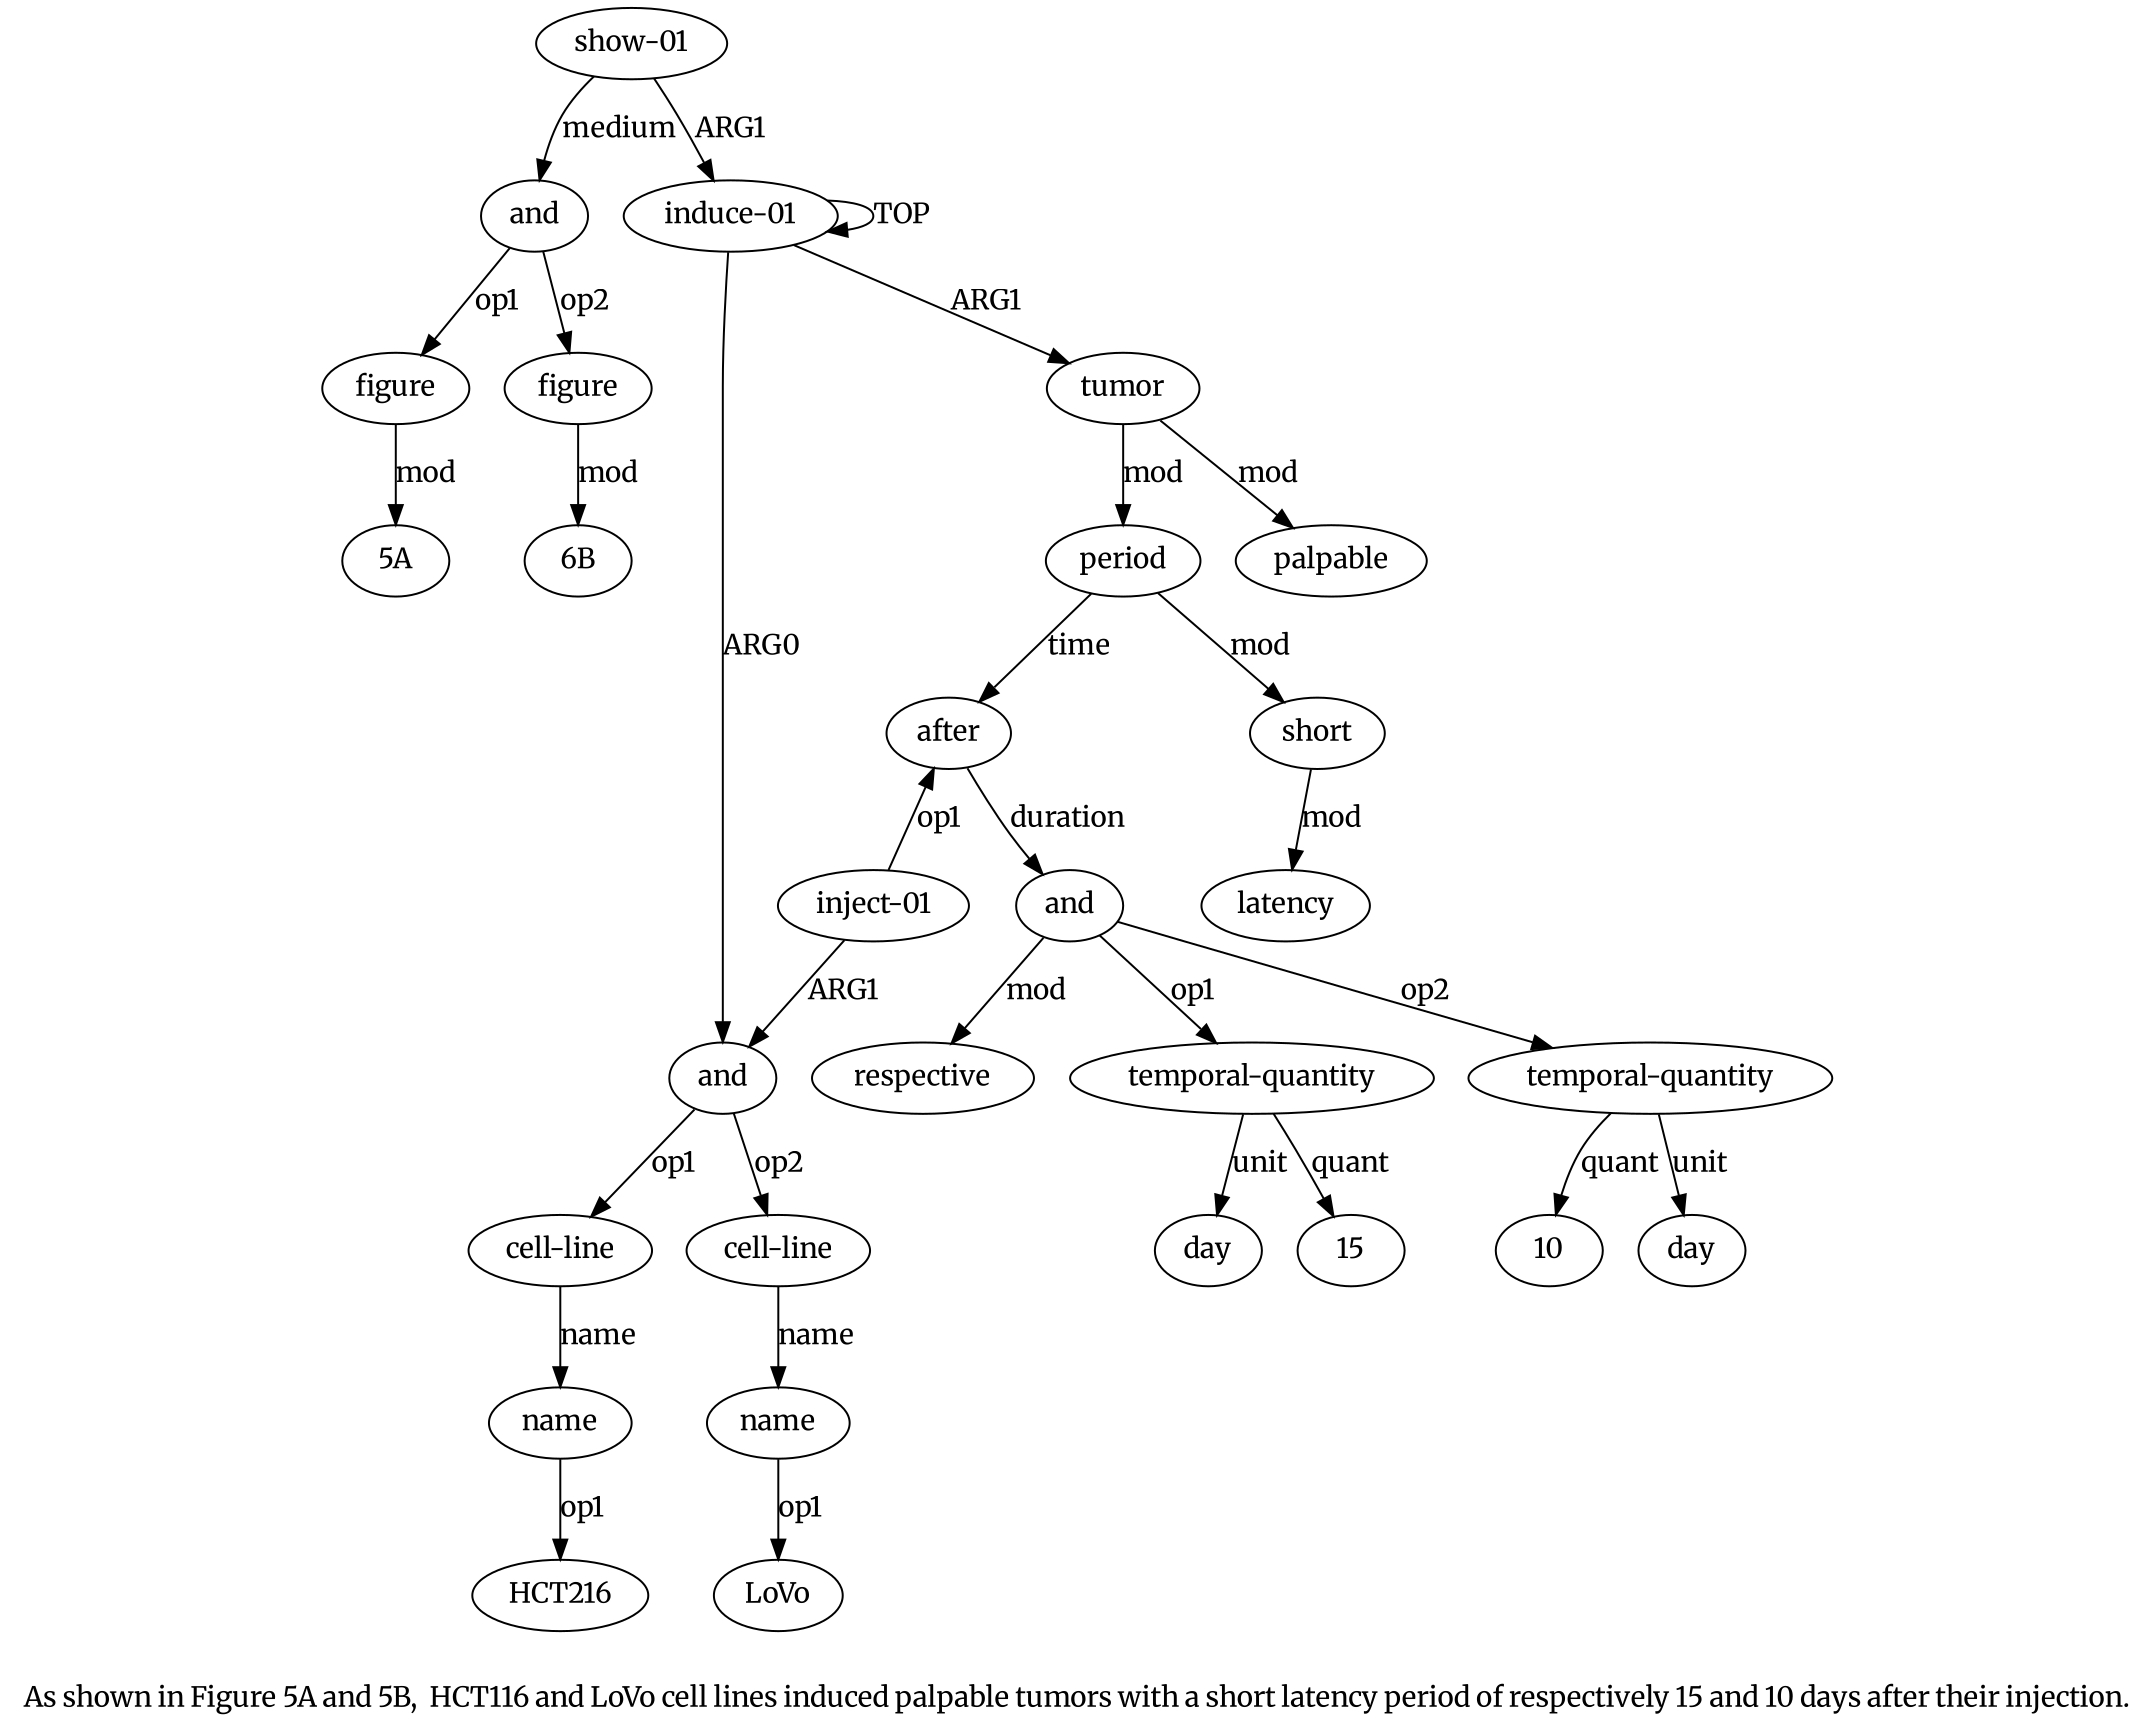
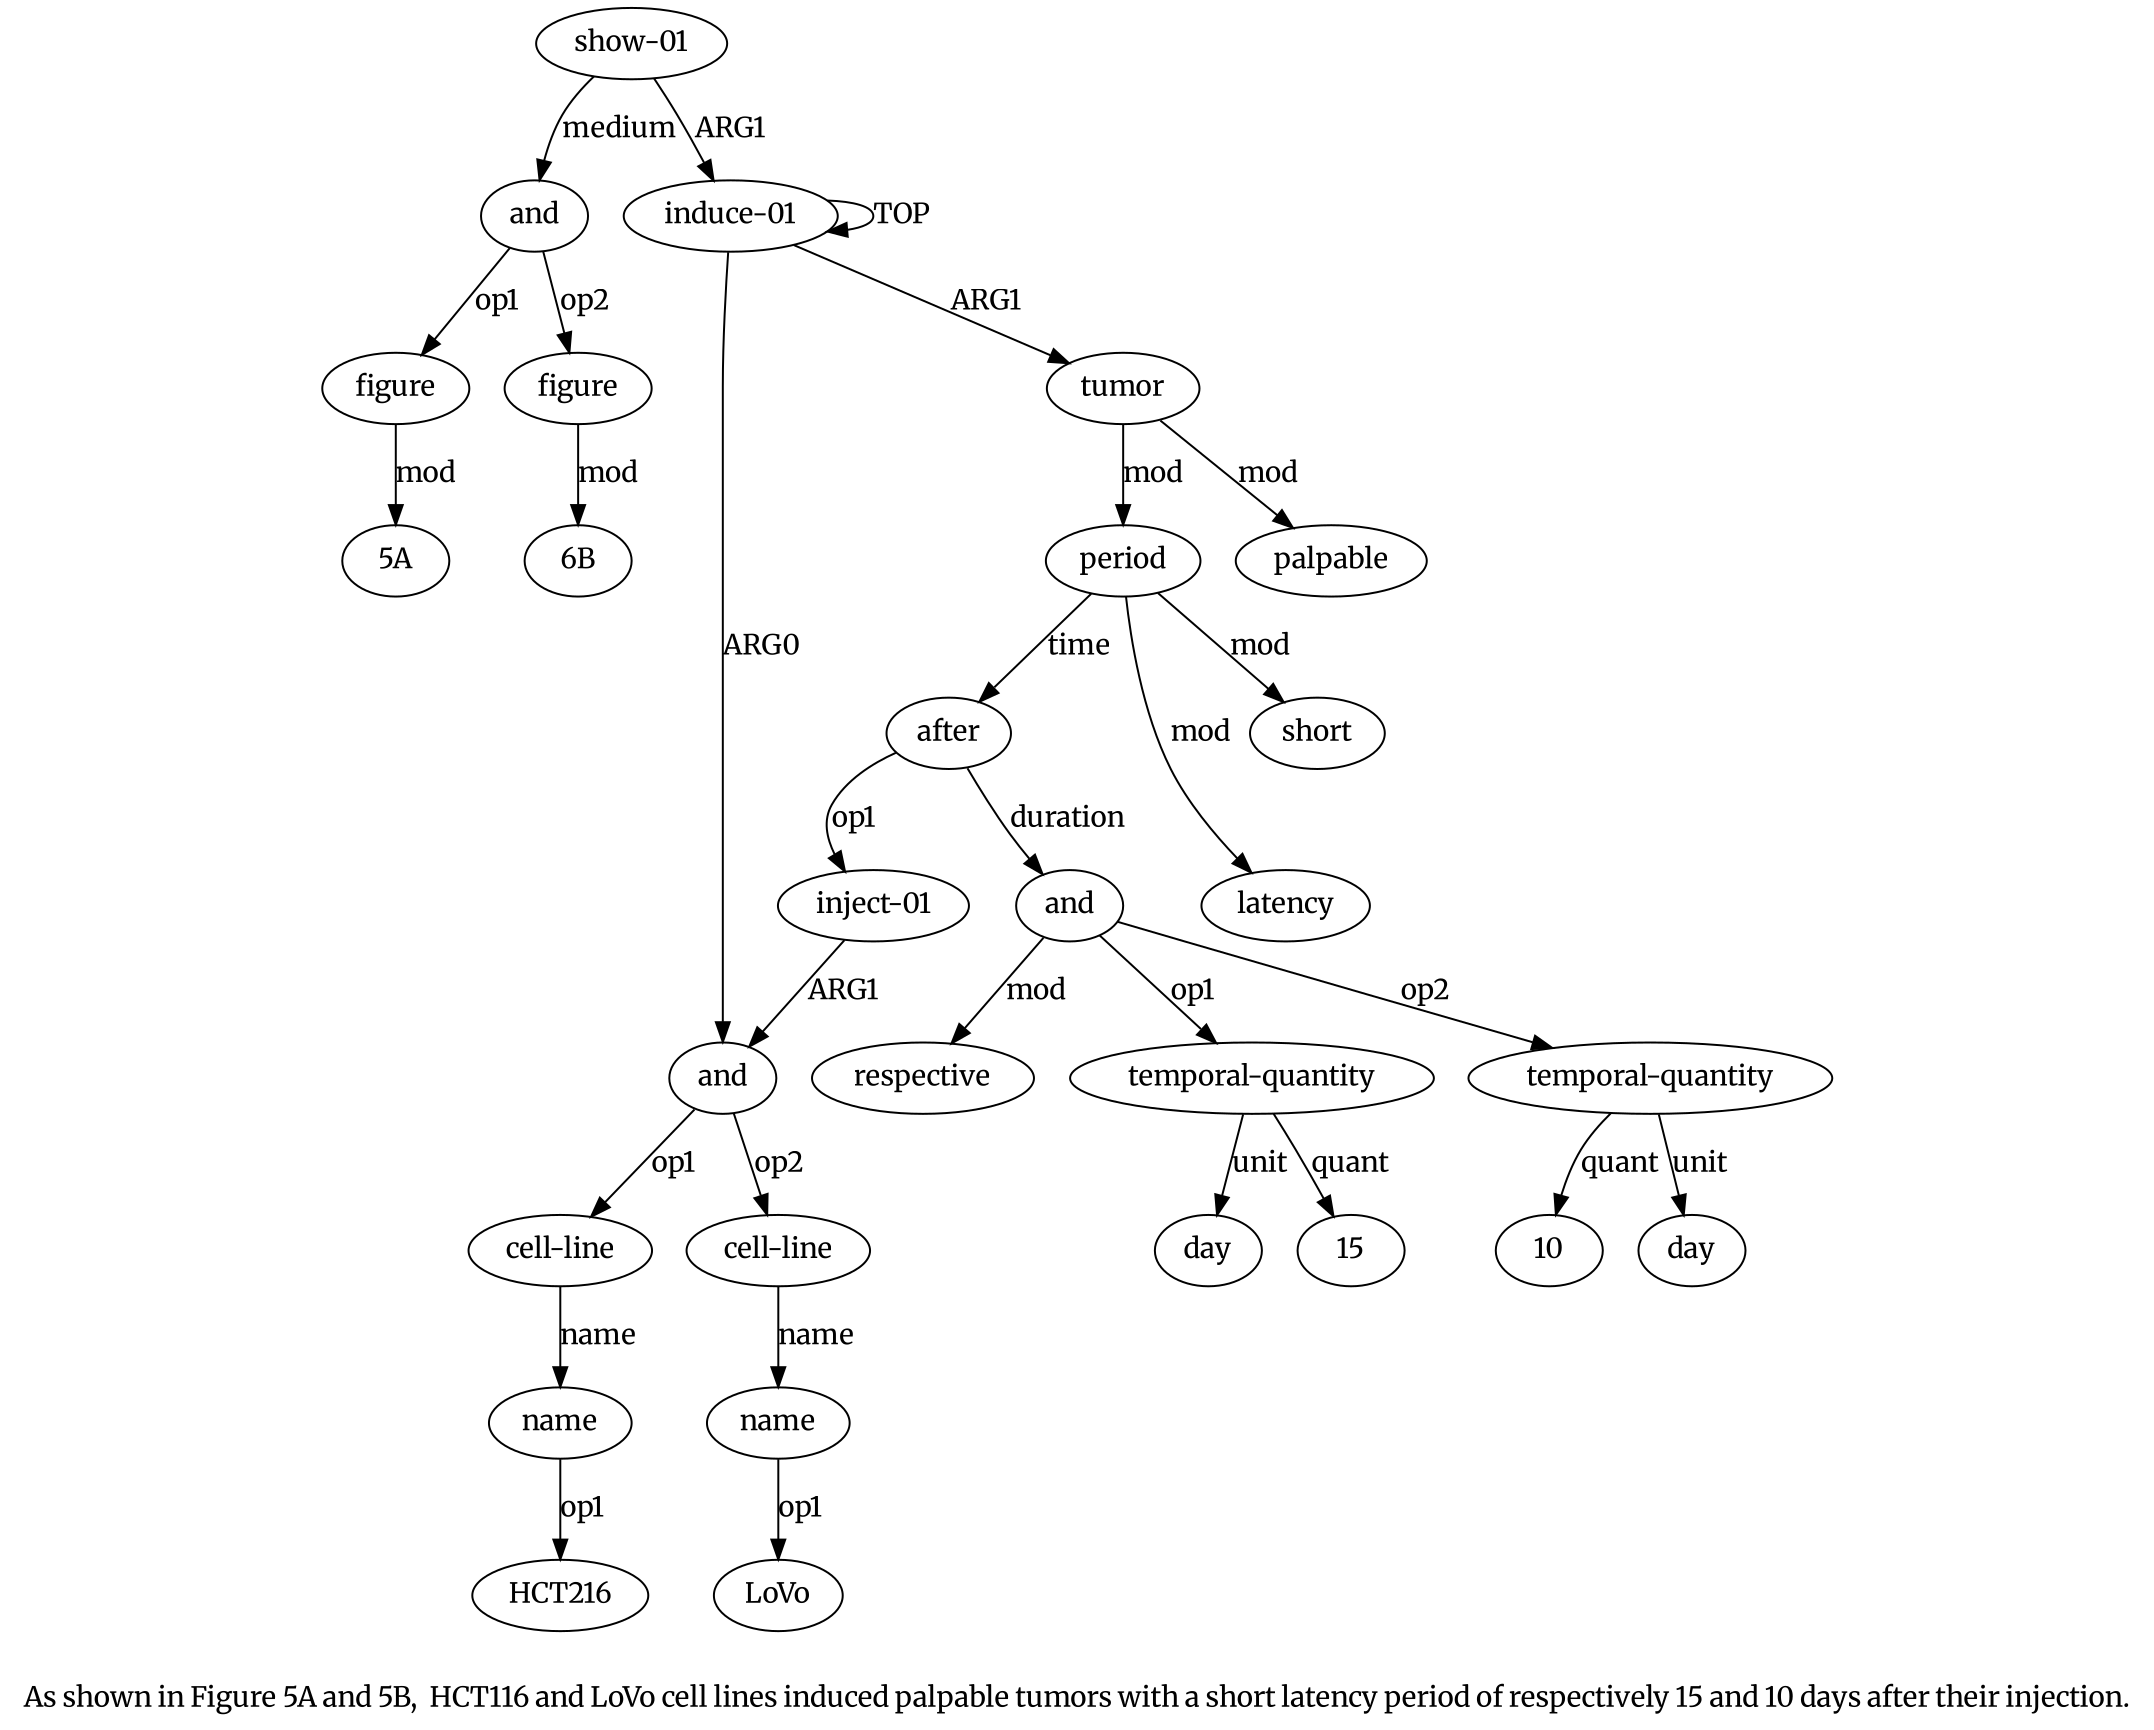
(1303, 810) -> (1158, 738)
(907, 829) -> (841, 792)
